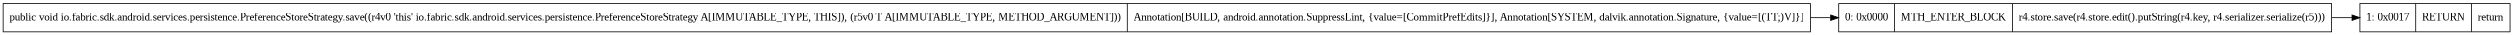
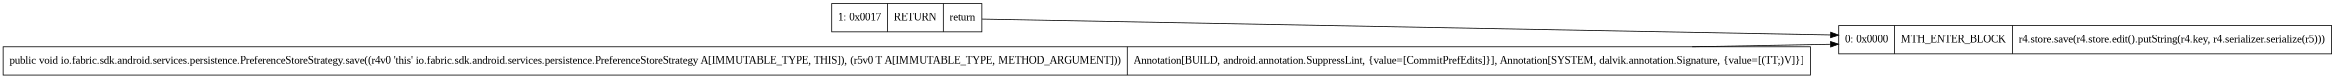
(2342, 18) -> (1406, 27)
